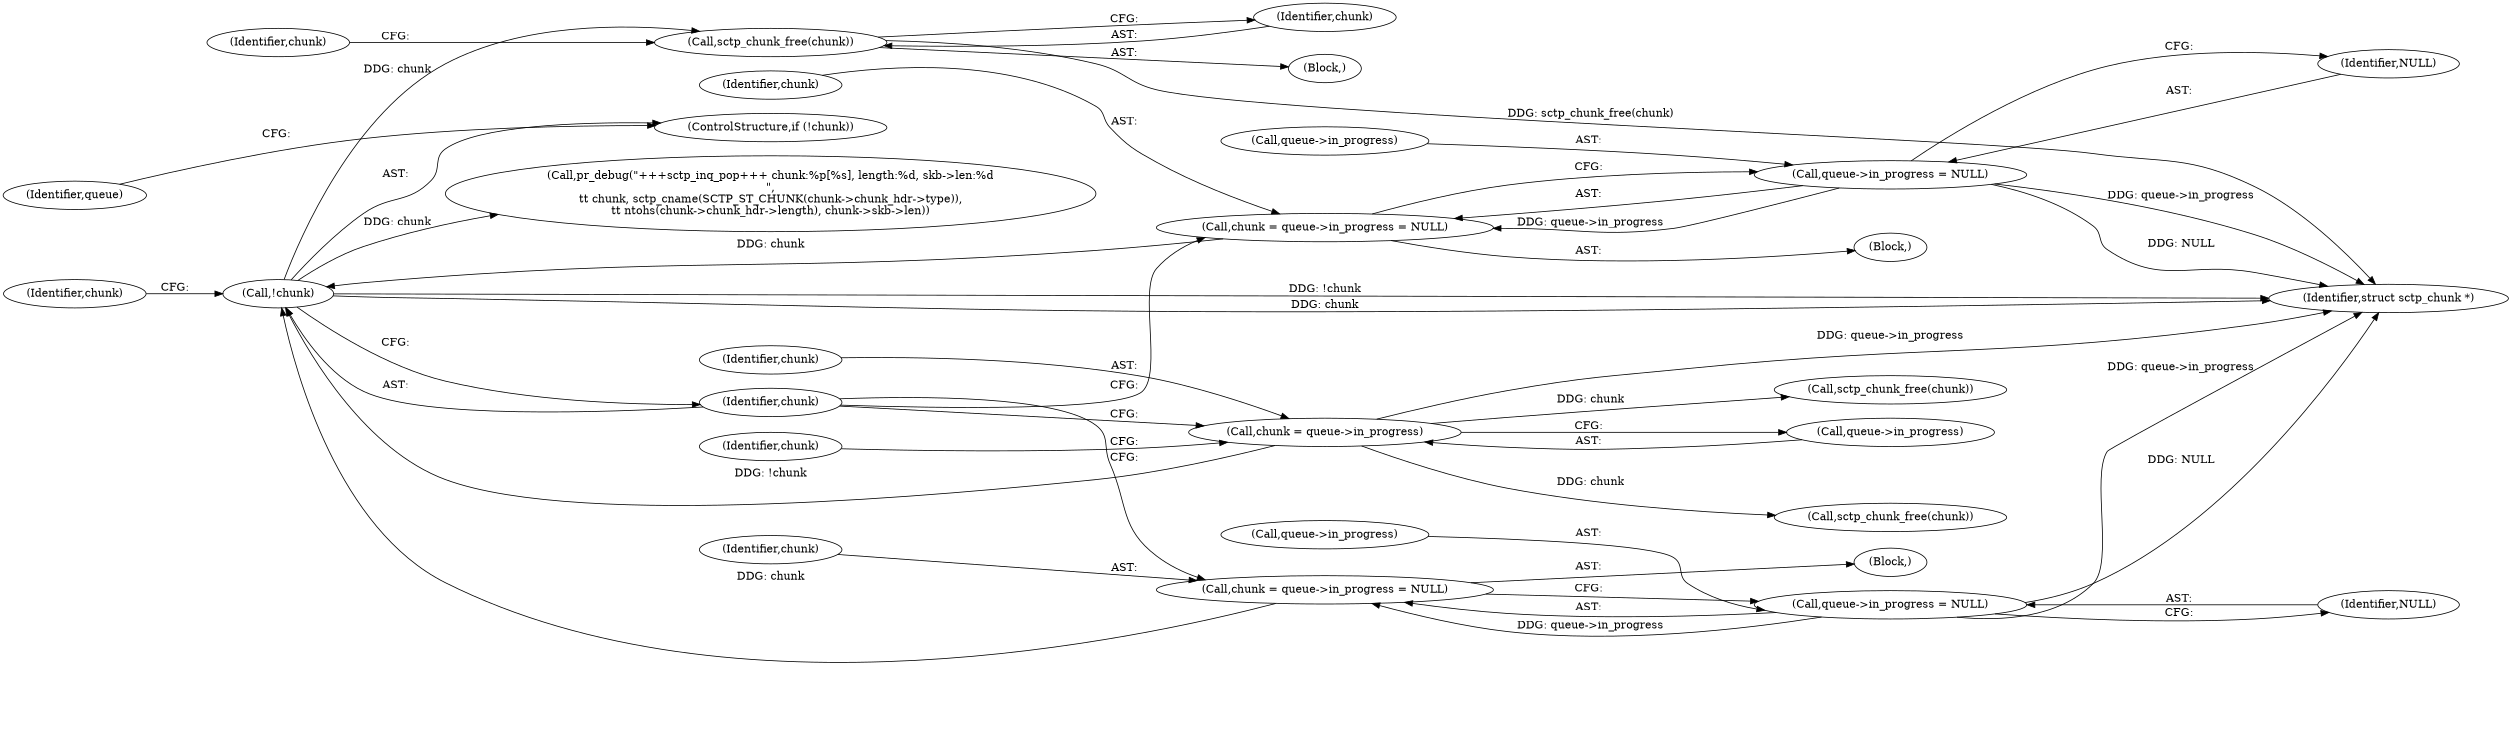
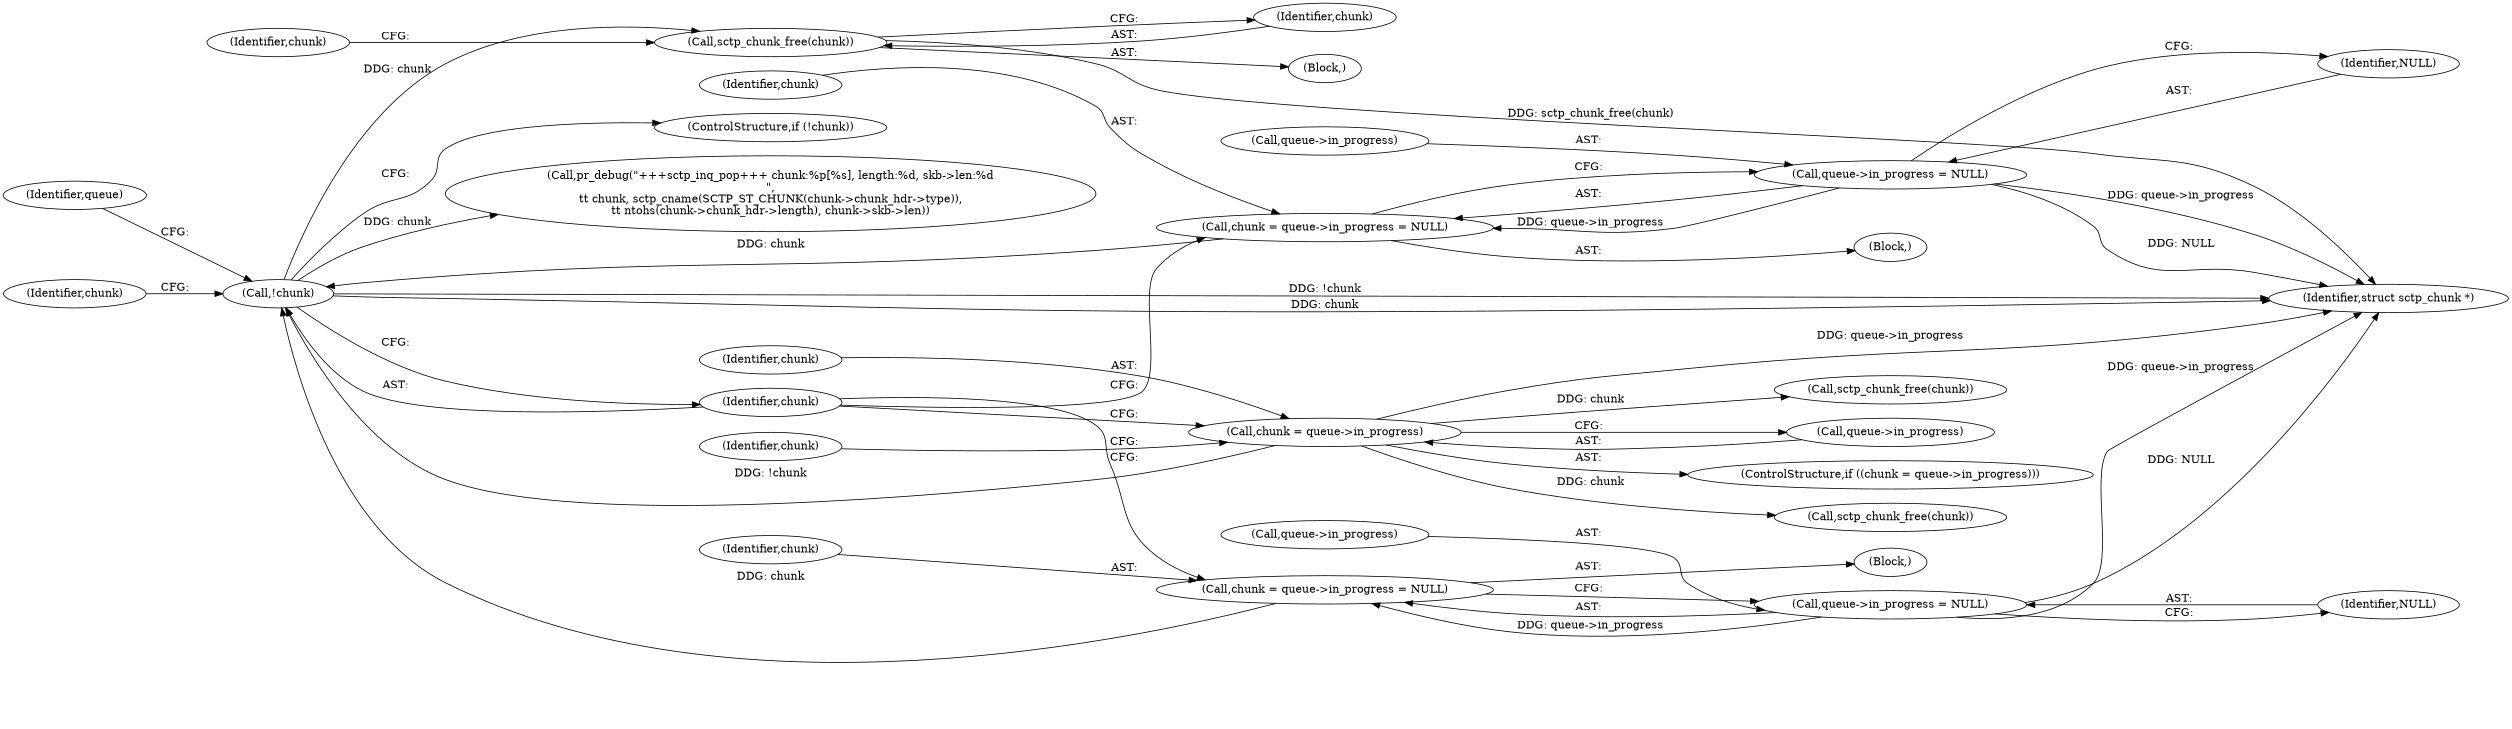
(382, 137) -> (174, 243)
(397, 174) -> (397, 174)
none -> (1890, 475)
